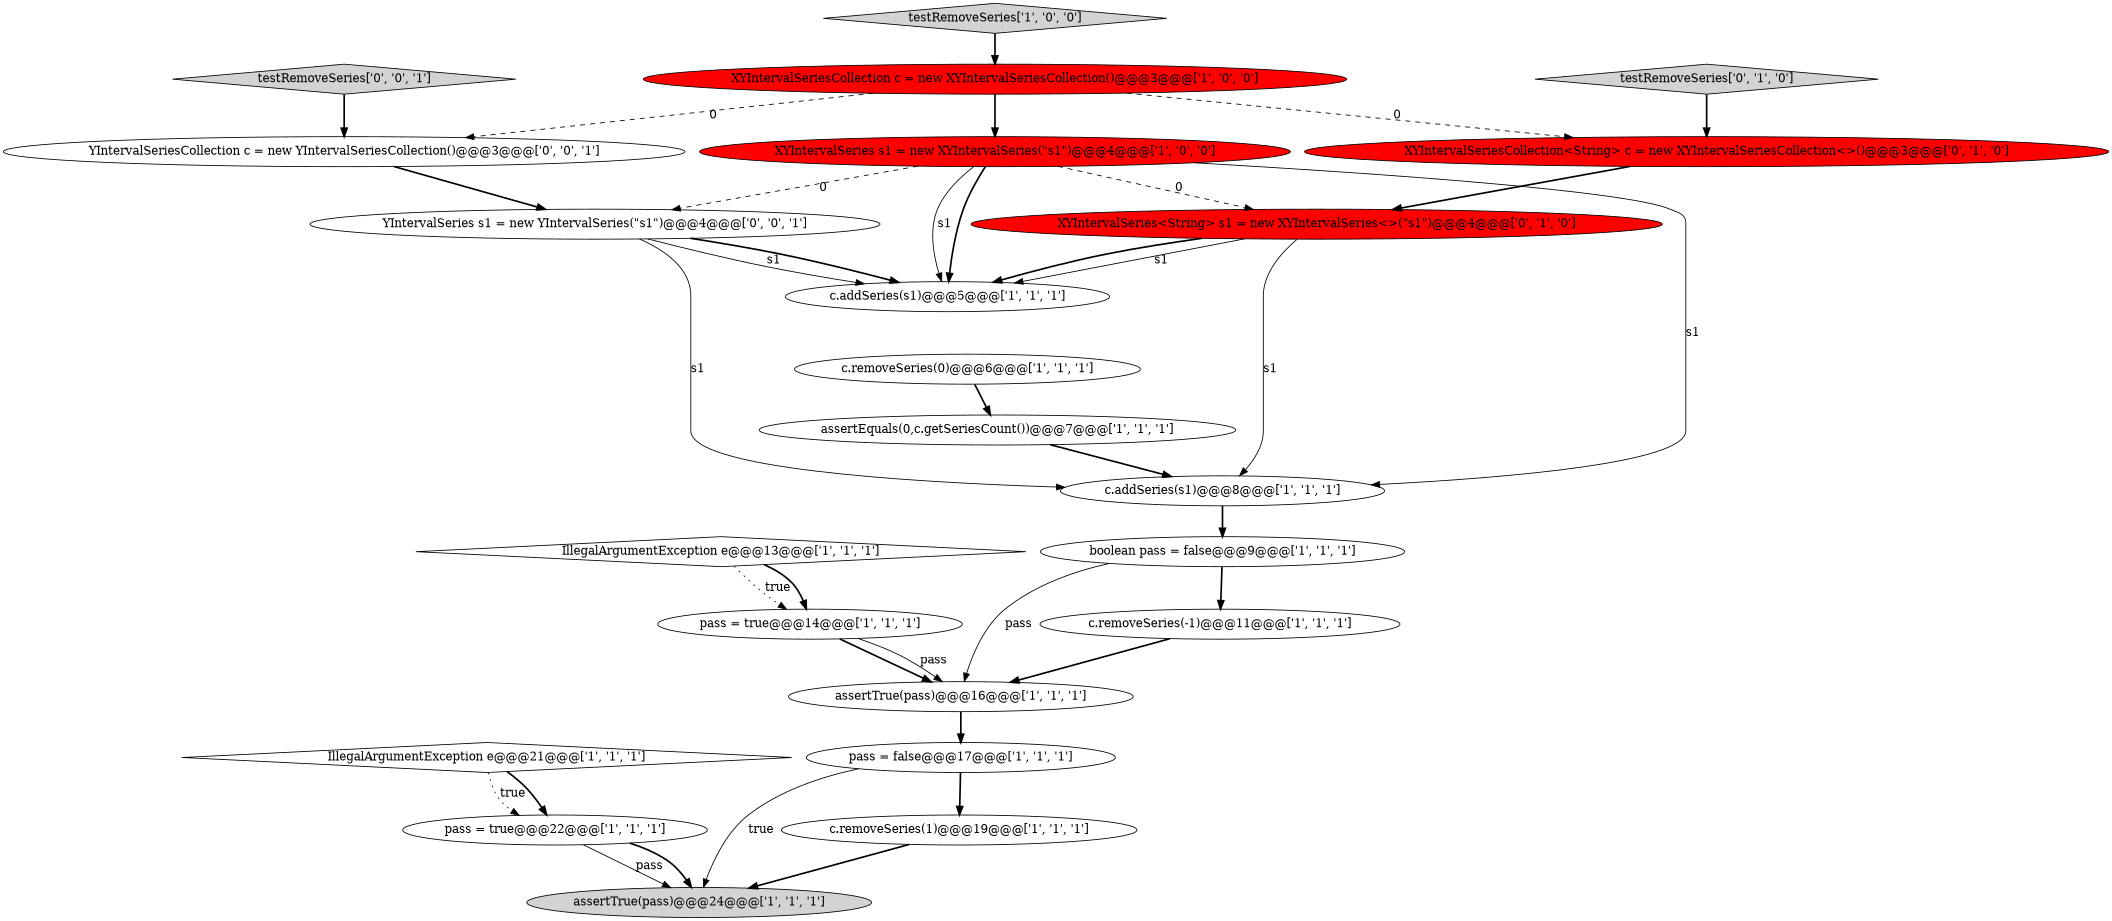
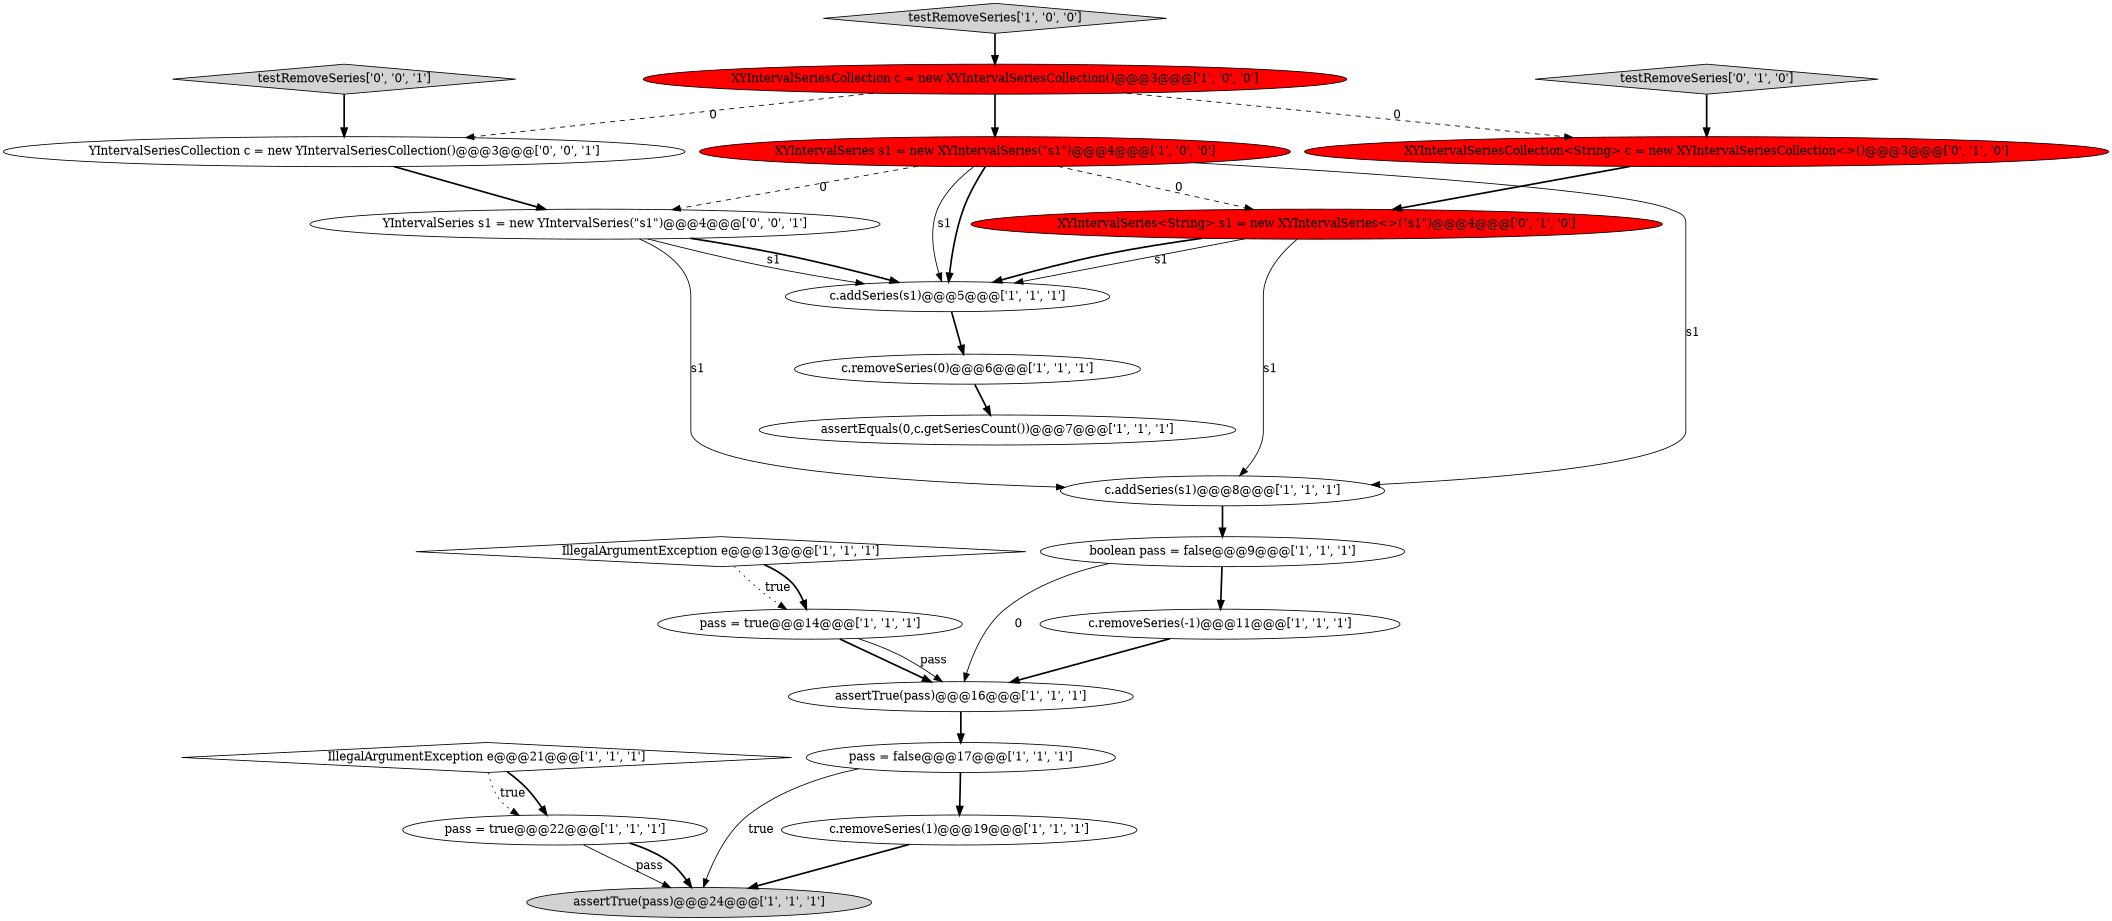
none -> (956, 329)
(1107, 460) -> none
(1019, 624) -> (1019, 624)
